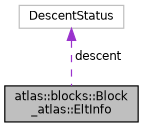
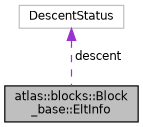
(71, 104) -> (71, 104)
